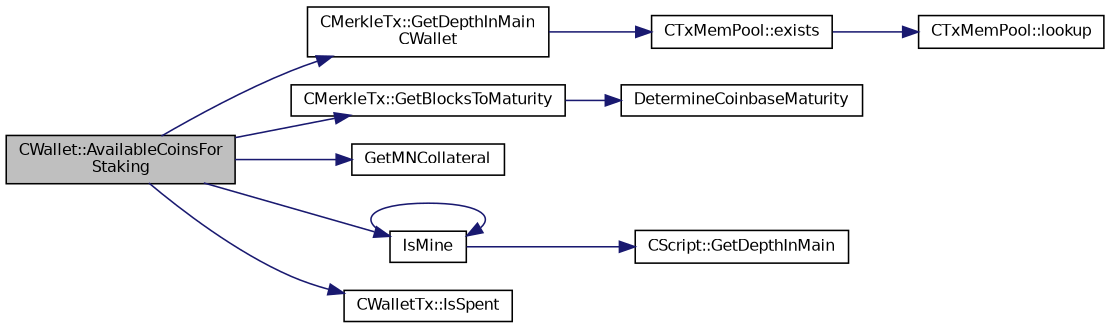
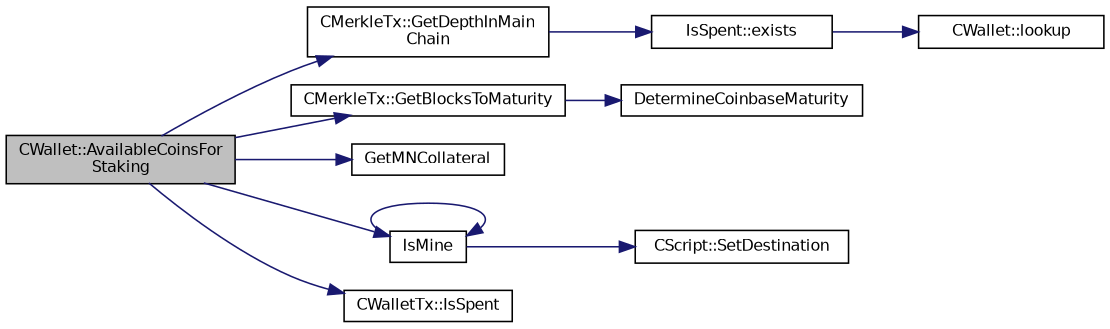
(428, 32) -> (428, 32)
(742, 32) -> (742, 32)
(1011, 32) -> (1011, 32)
(742, 247) -> (742, 247)
